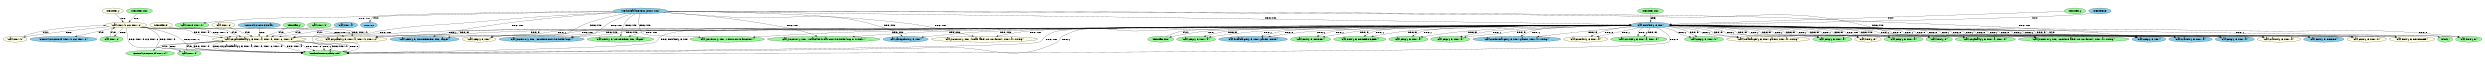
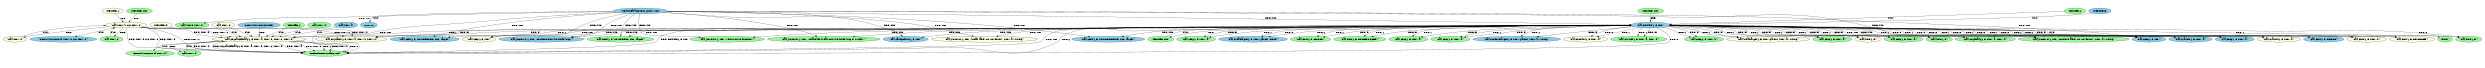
(259, 25) -> (259, 25)
none -> (1108, 39)
